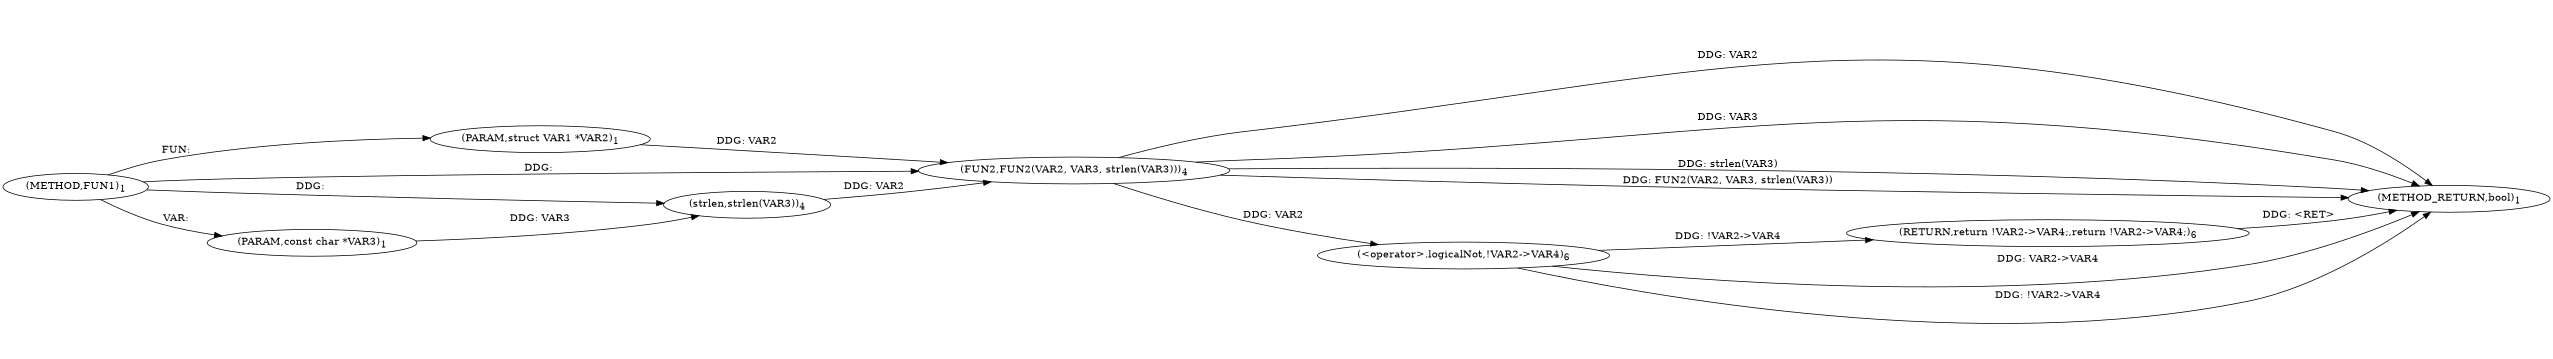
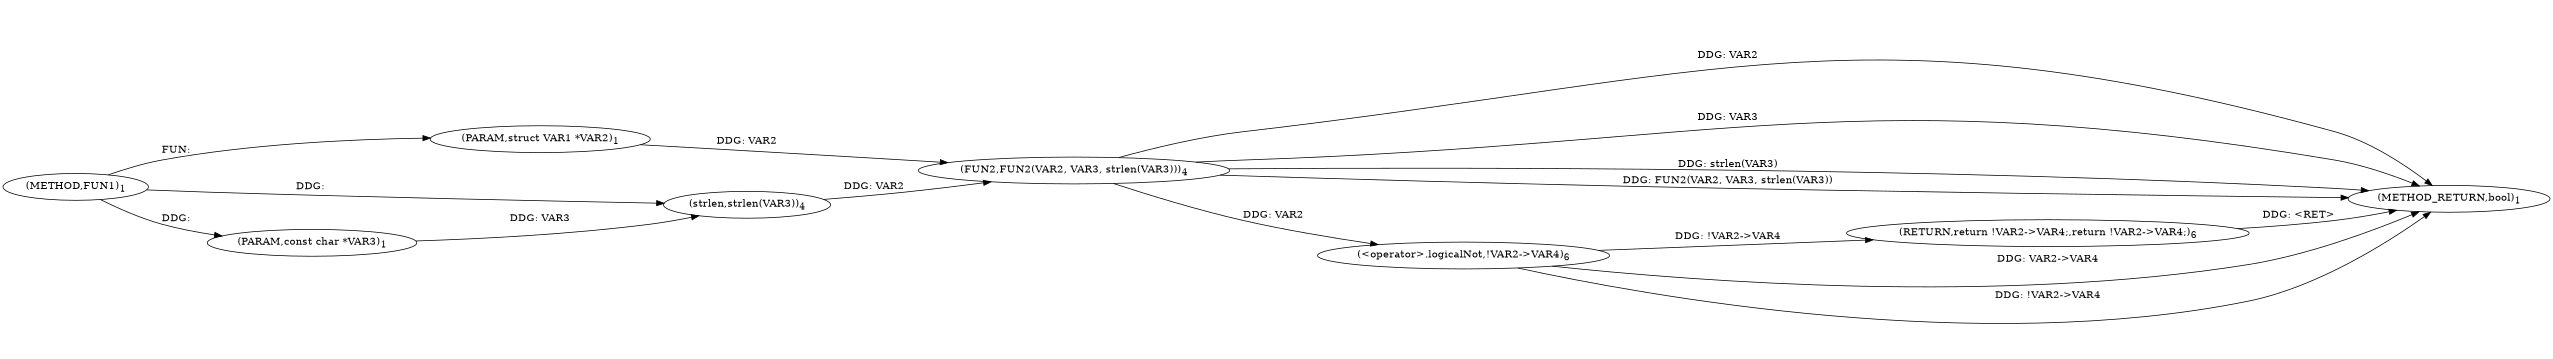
(527, 174) -> none
(178, 219) -> (178, 219)
